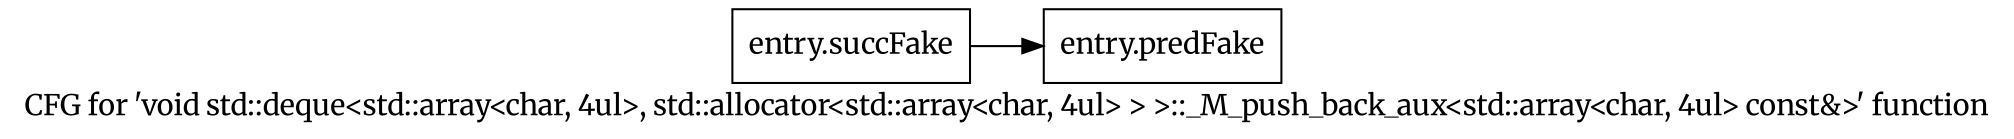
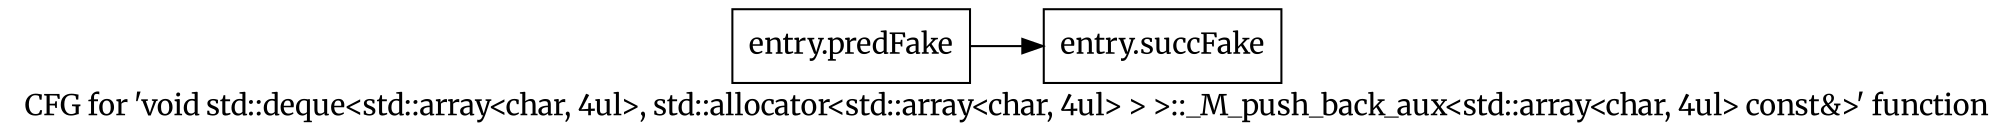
(996, 46) -> (996, 46)
